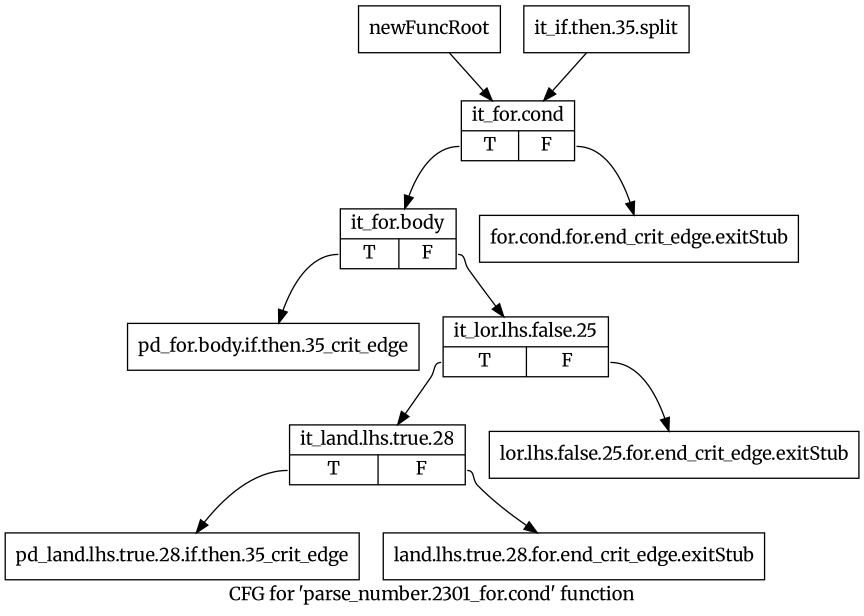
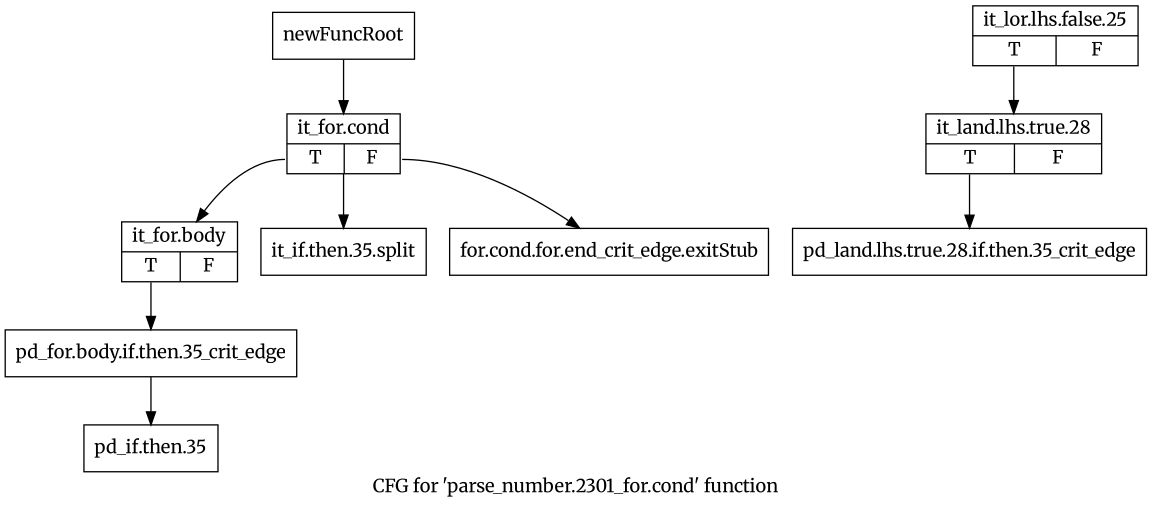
(569, 72) -> (344, 194)
(476, 280) -> none
none -> (151, 448)
(674, 455) -> none
(574, 556) -> none
